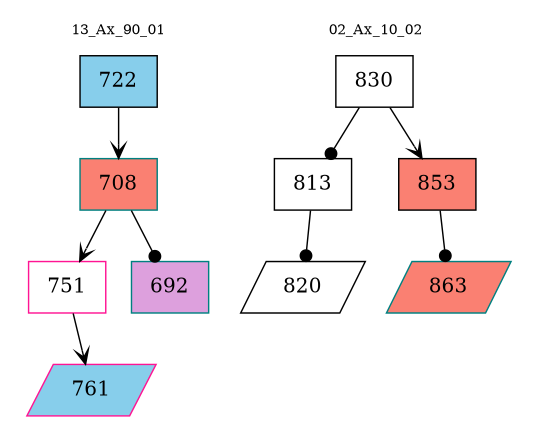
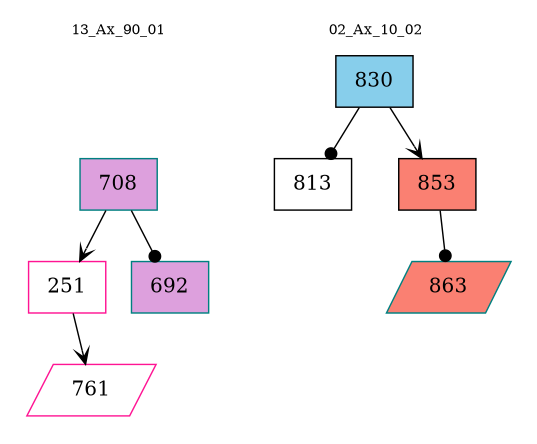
(119, 81) -> none
(374, 81) -> (374, 81)
(119, 184) -> (119, 184)
(67, 287) -> (67, 287)
(303, 287) -> none
(91, 390) -> (91, 390)
